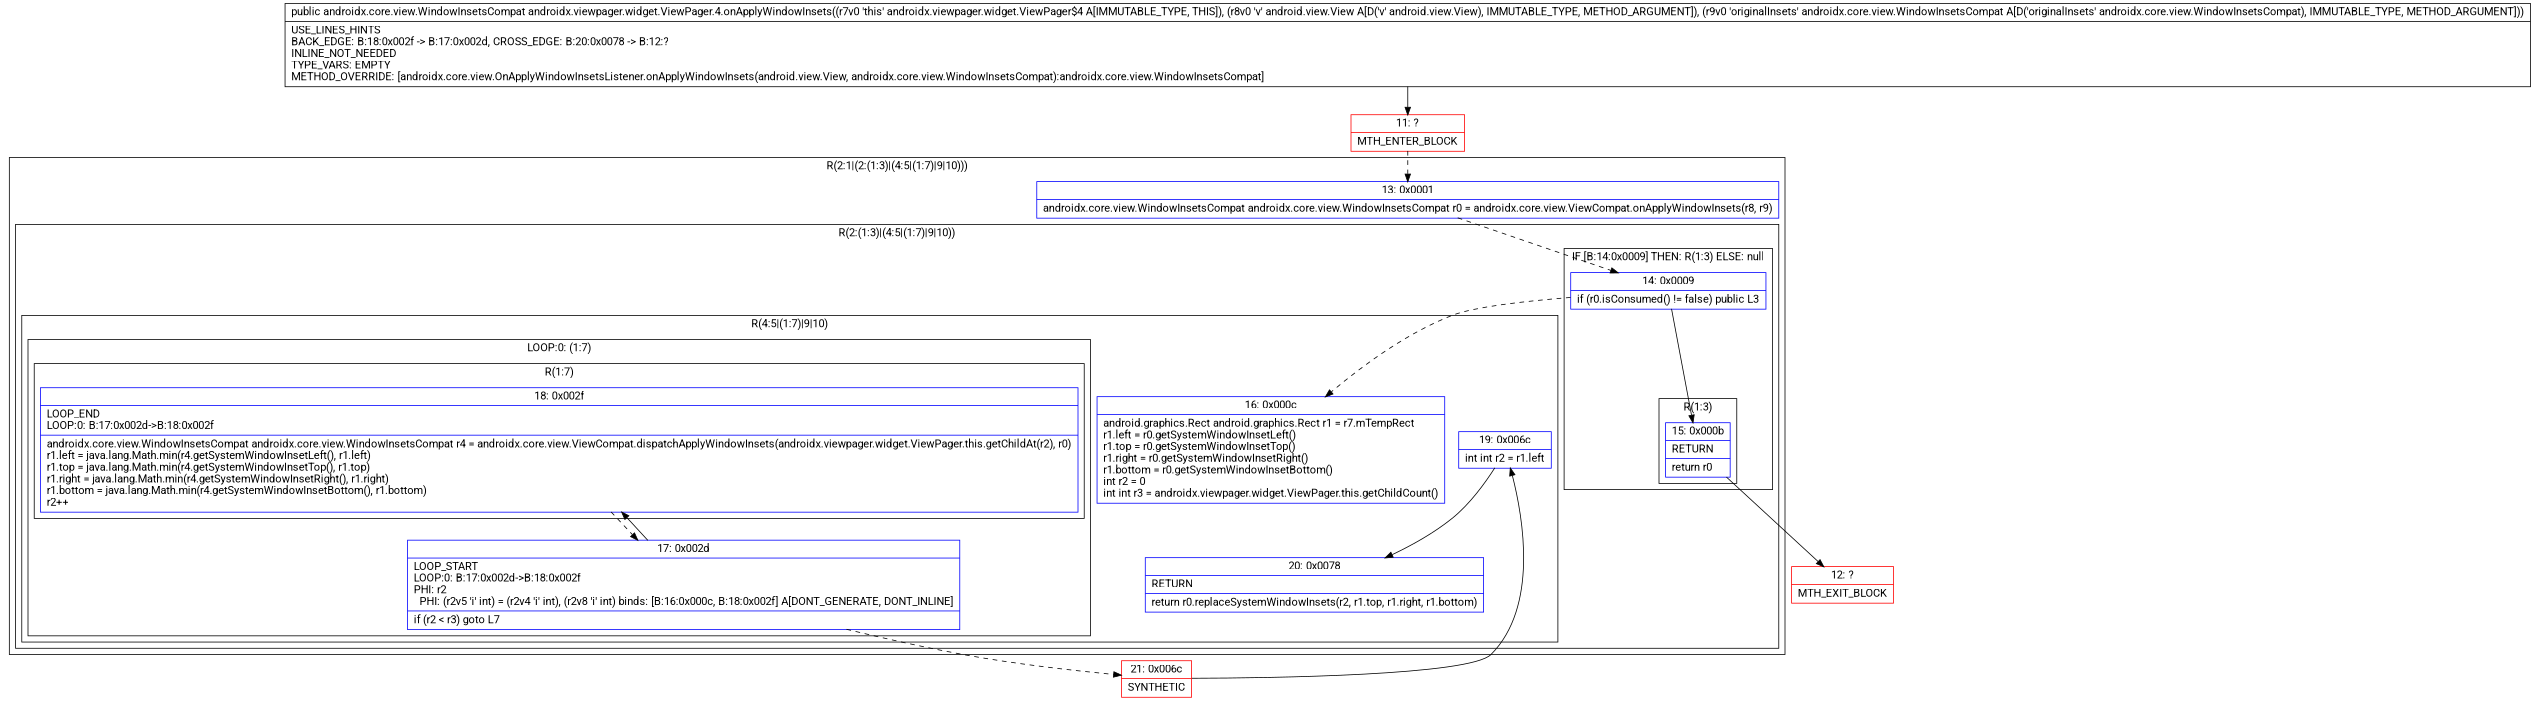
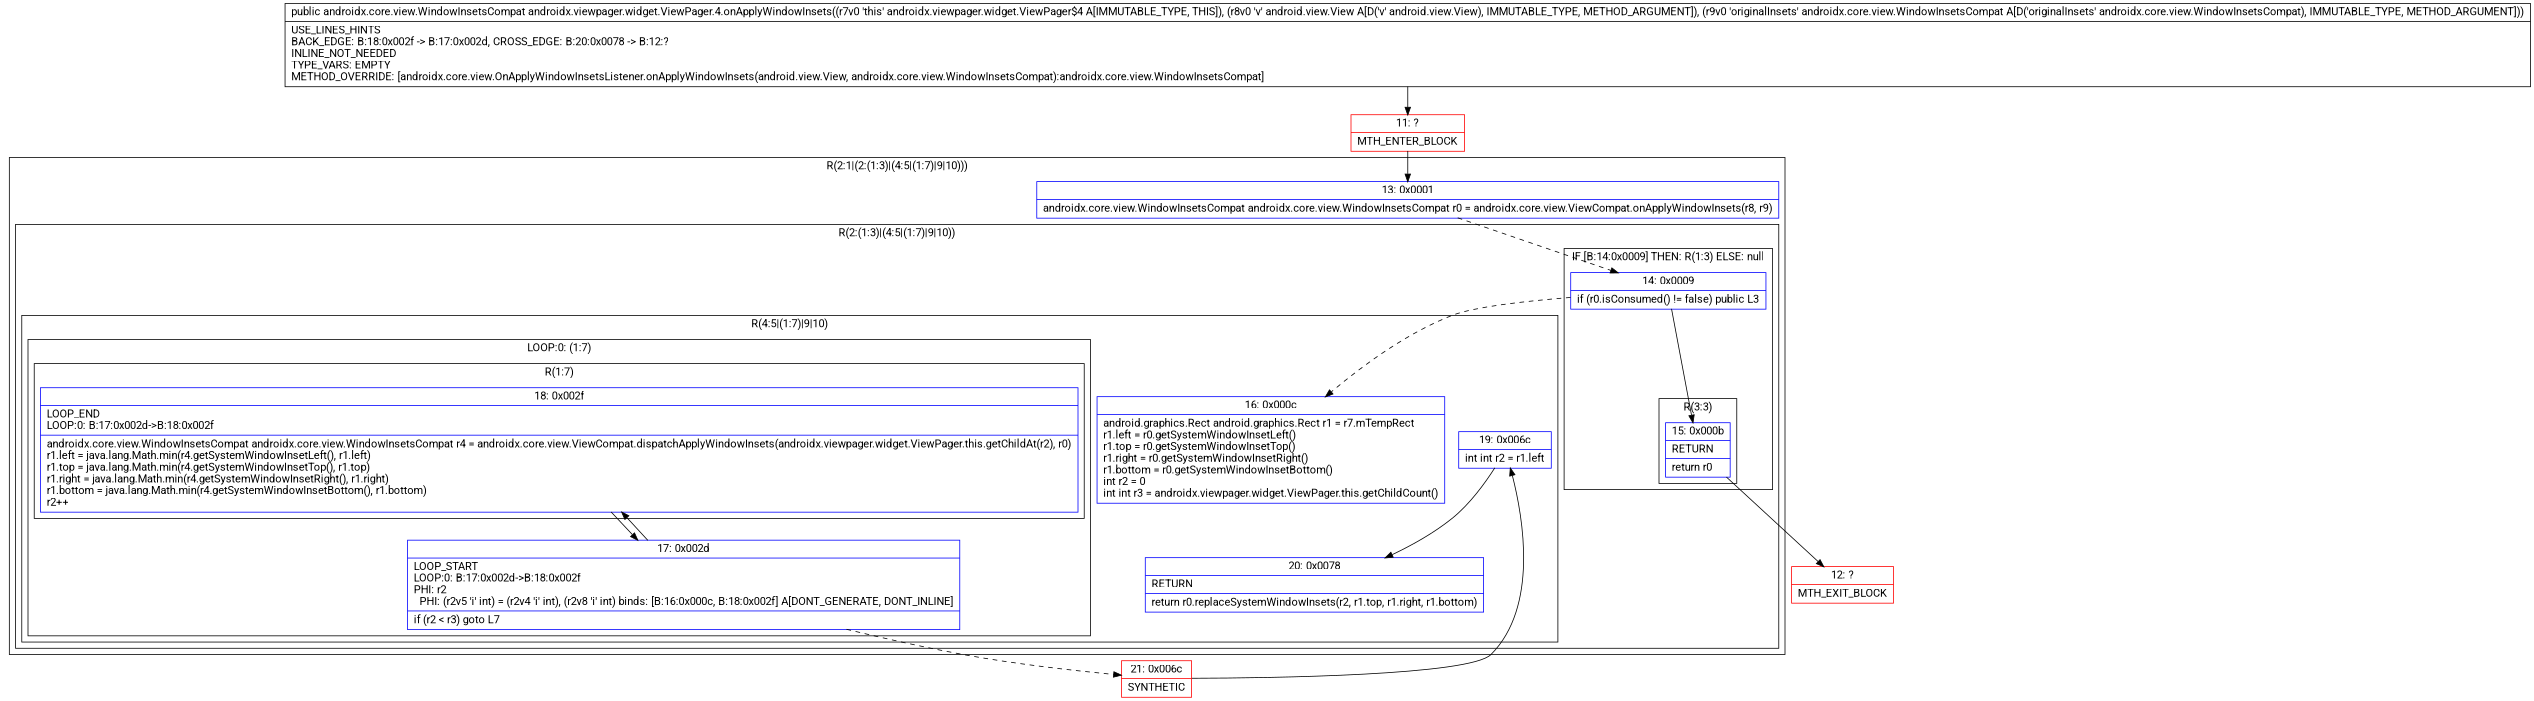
(1408, 162) -> (1408, 162)
(1698, 408) -> (1698, 408)
(622, 523) -> (622, 523)
